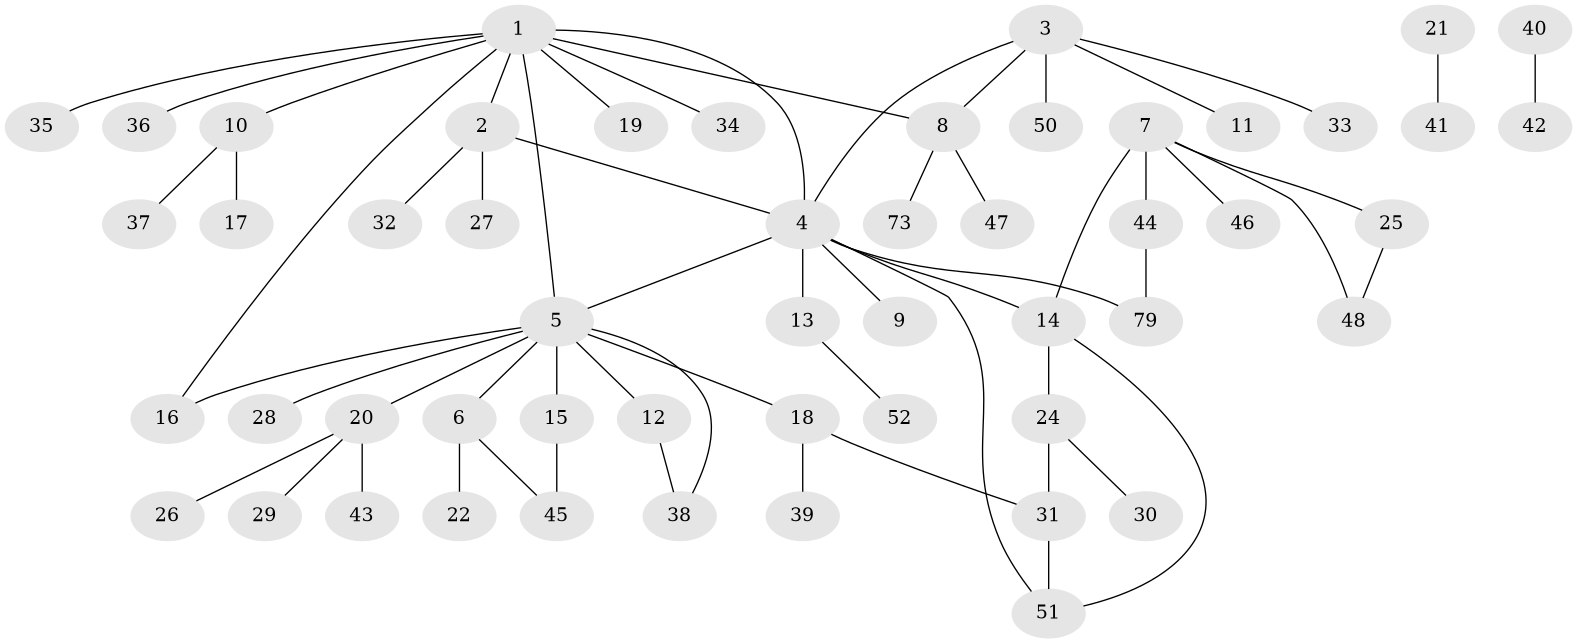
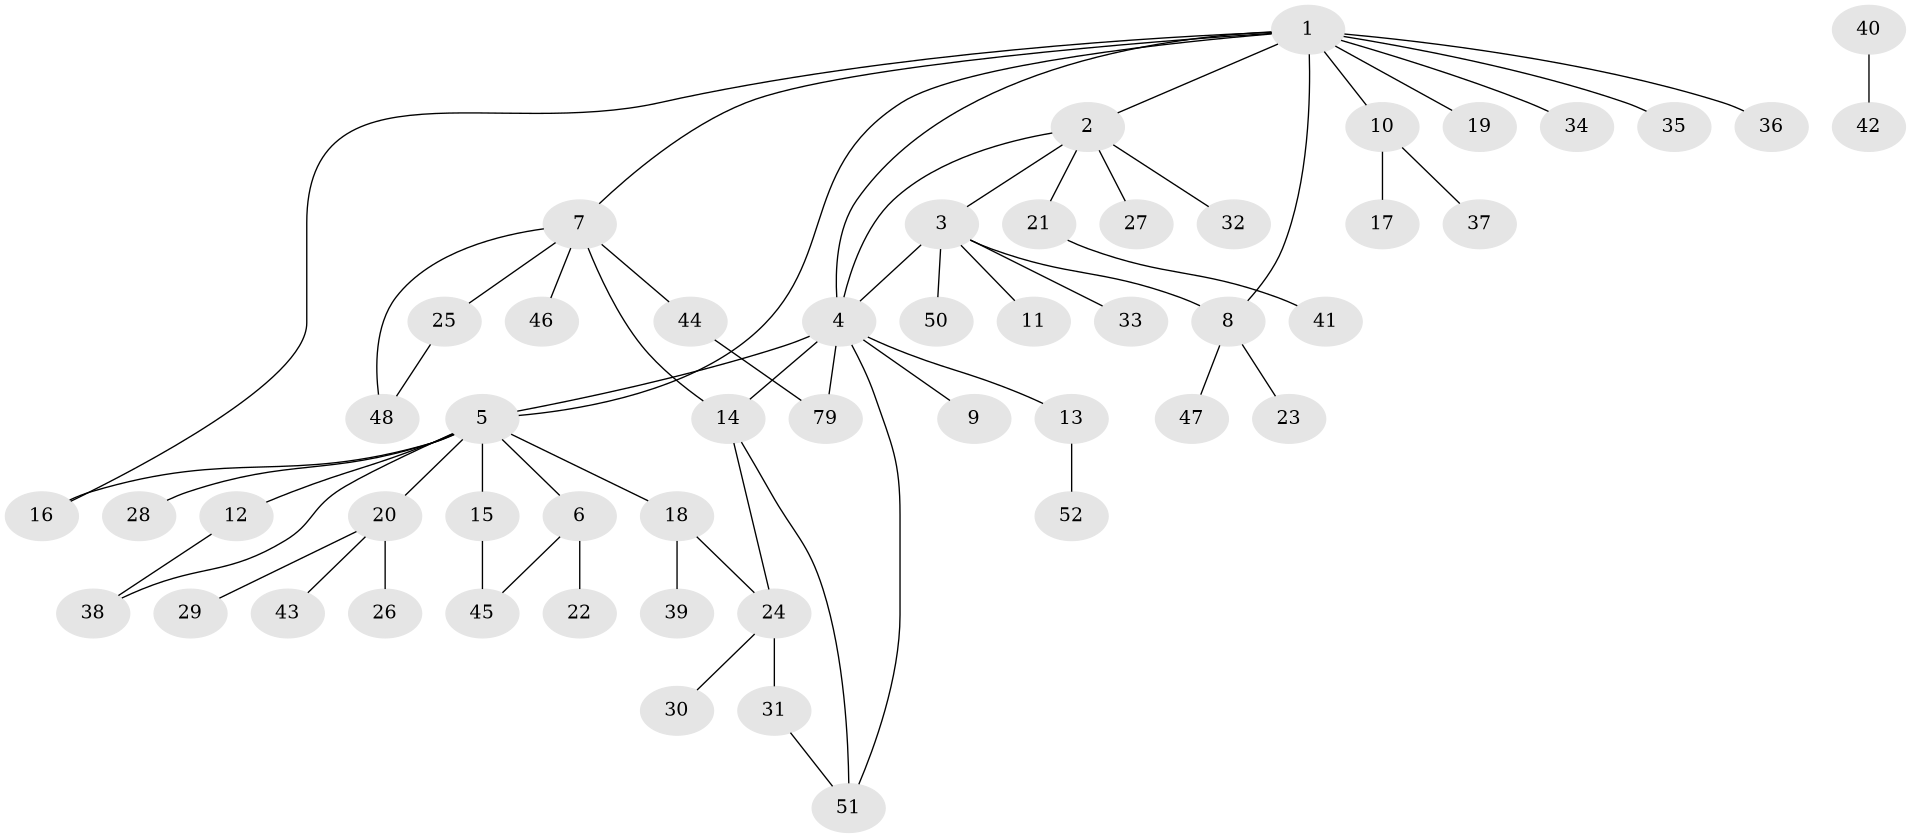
none -> (848, 78)
none -> (1015, 176)
none -> (1064, 176)
(900, 224) -> (1289, 419)
(923, 471) -> (726, 565)
